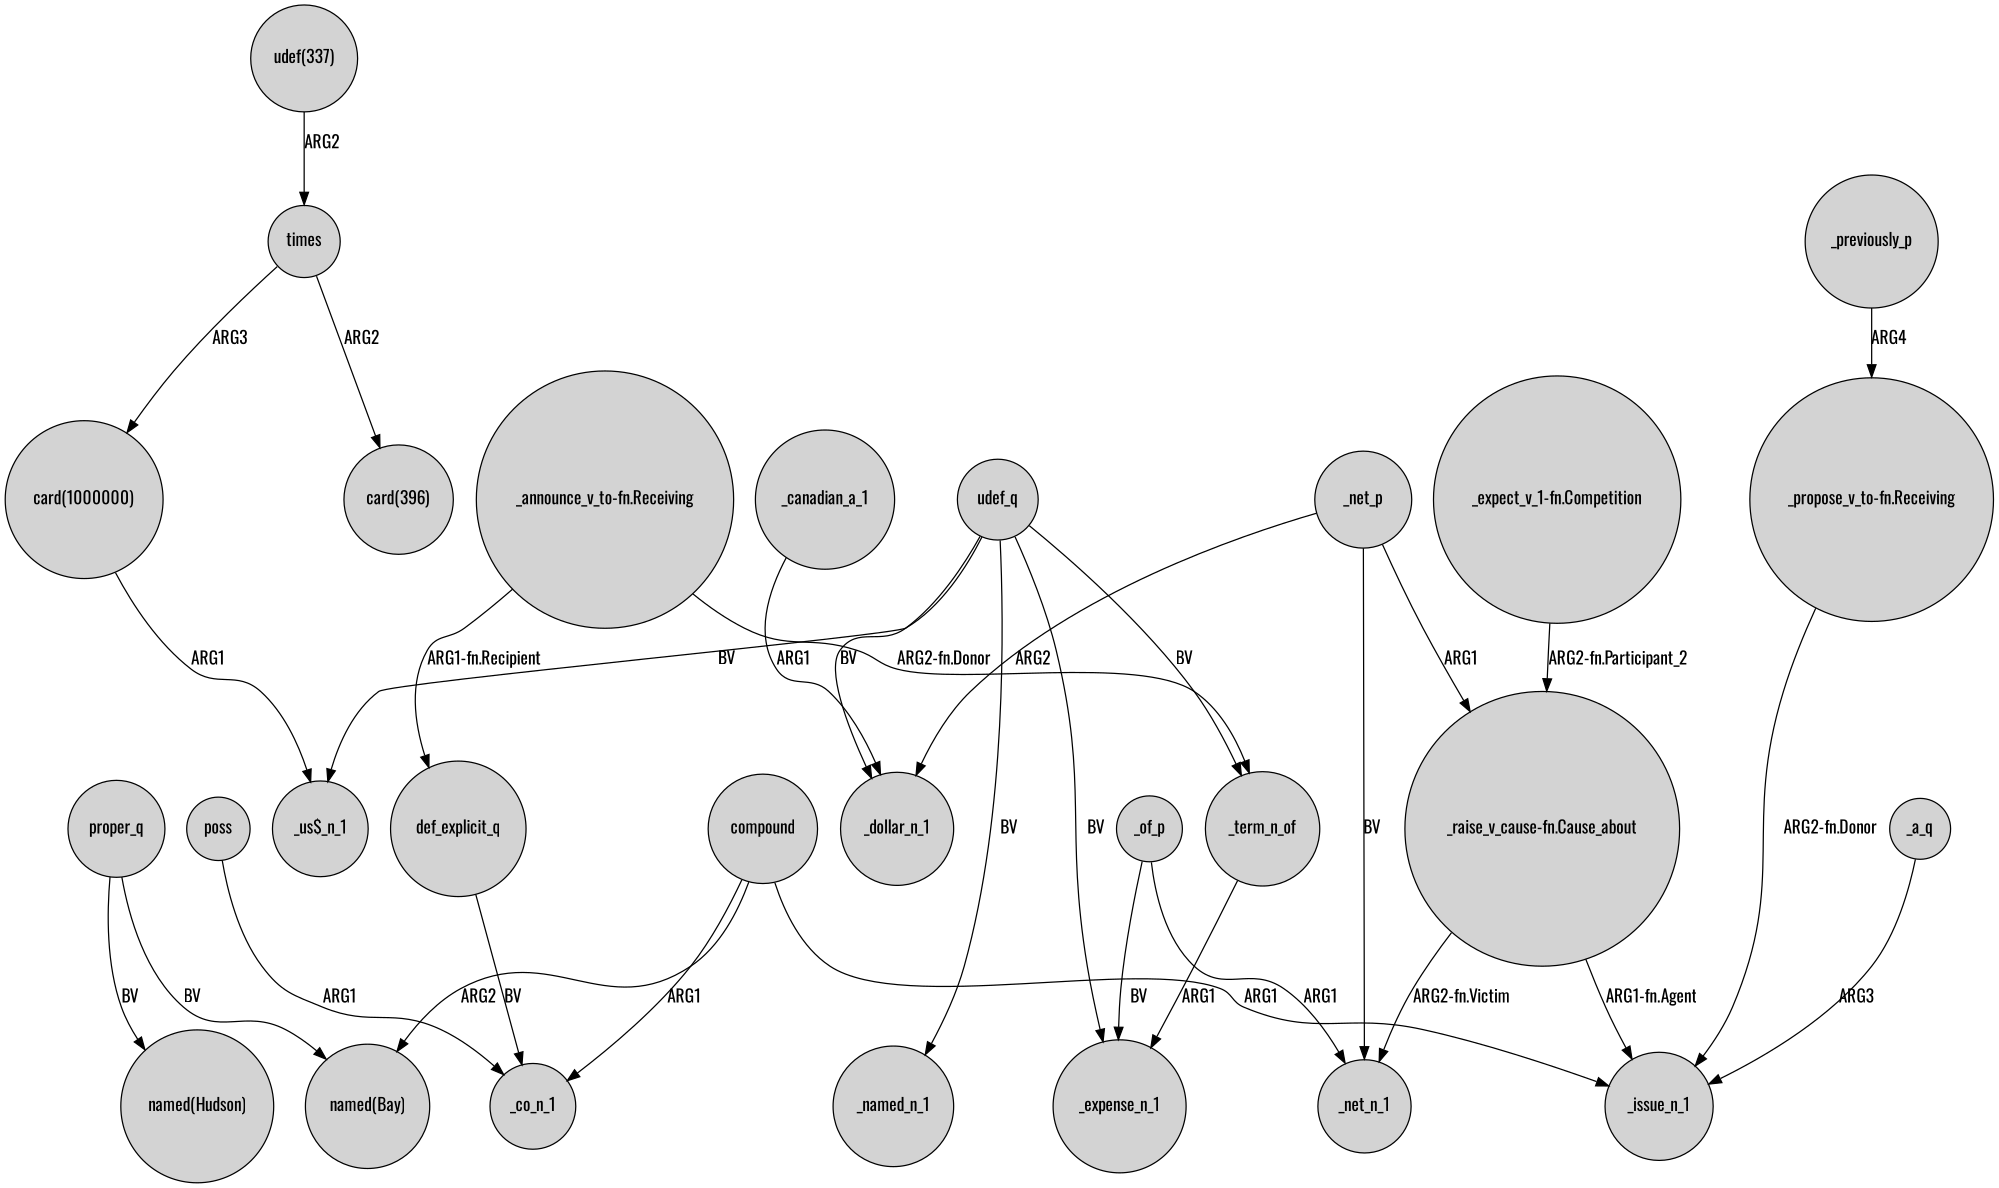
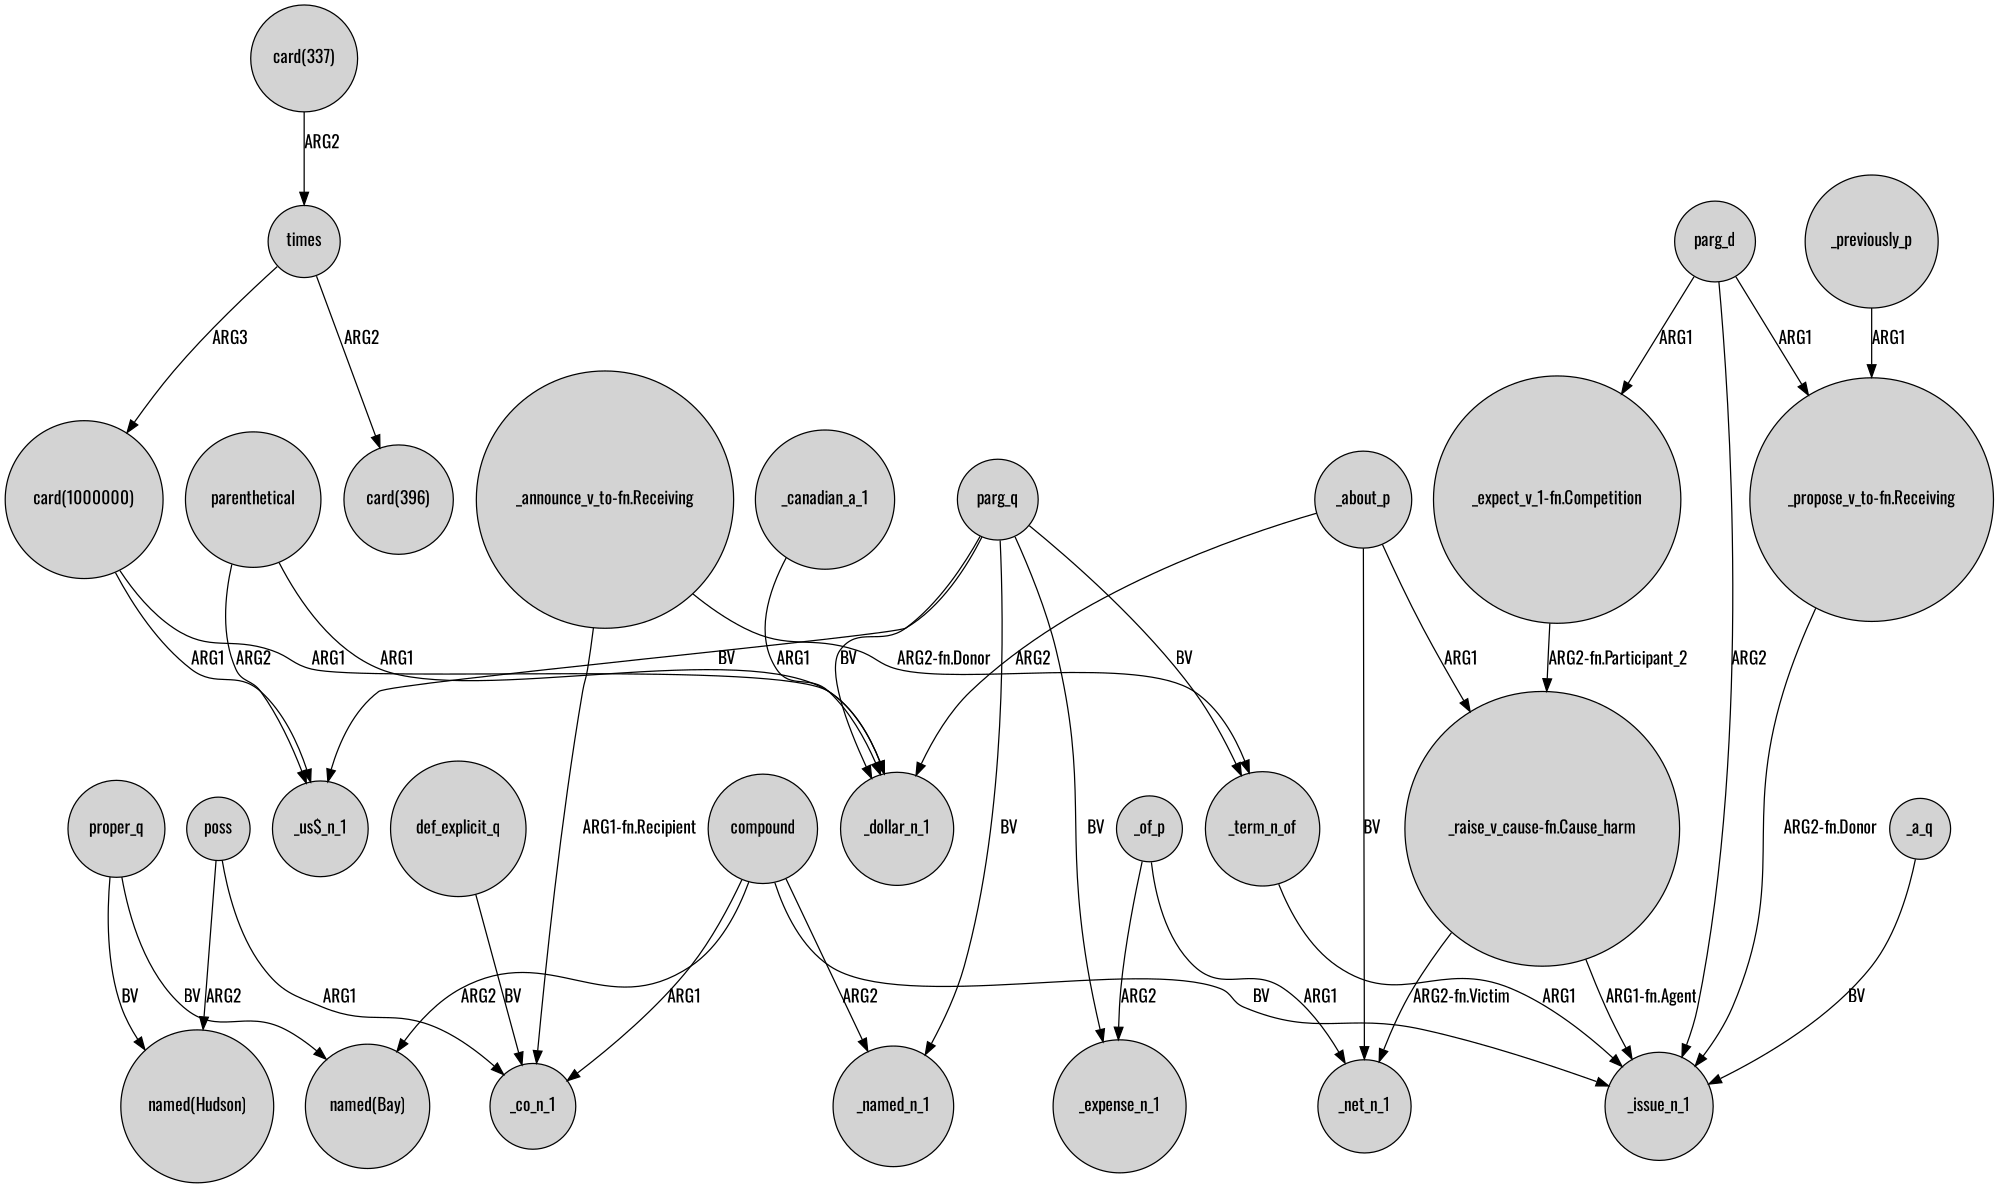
(304, 58) -> (304, 58)
none -> (1715, 242)
(1889, 339) -> (1889, 339)
none -> (253, 500)
(998, 500) -> (998, 500)
(1363, 500) -> (1363, 500)
(427, 651) -> (561, 839)
none -> (357, 673)
(1542, 829) -> (1542, 829)
none -> (210, 939)
none -> (817, 943)
(1198, 959) -> (1434, 981)
(1139, 998) -> (1139, 998)
(1261, 998) -> (1261, 998)
(1857, 998) -> (1857, 998)
